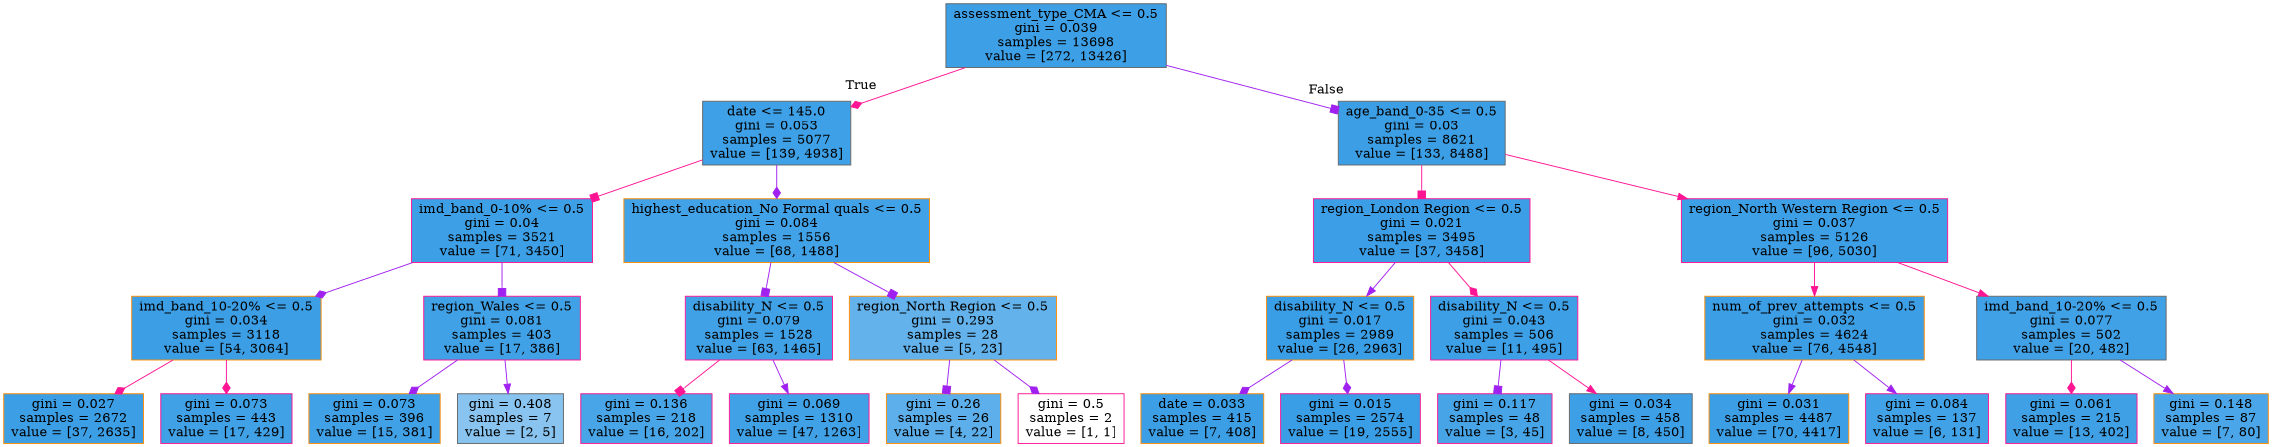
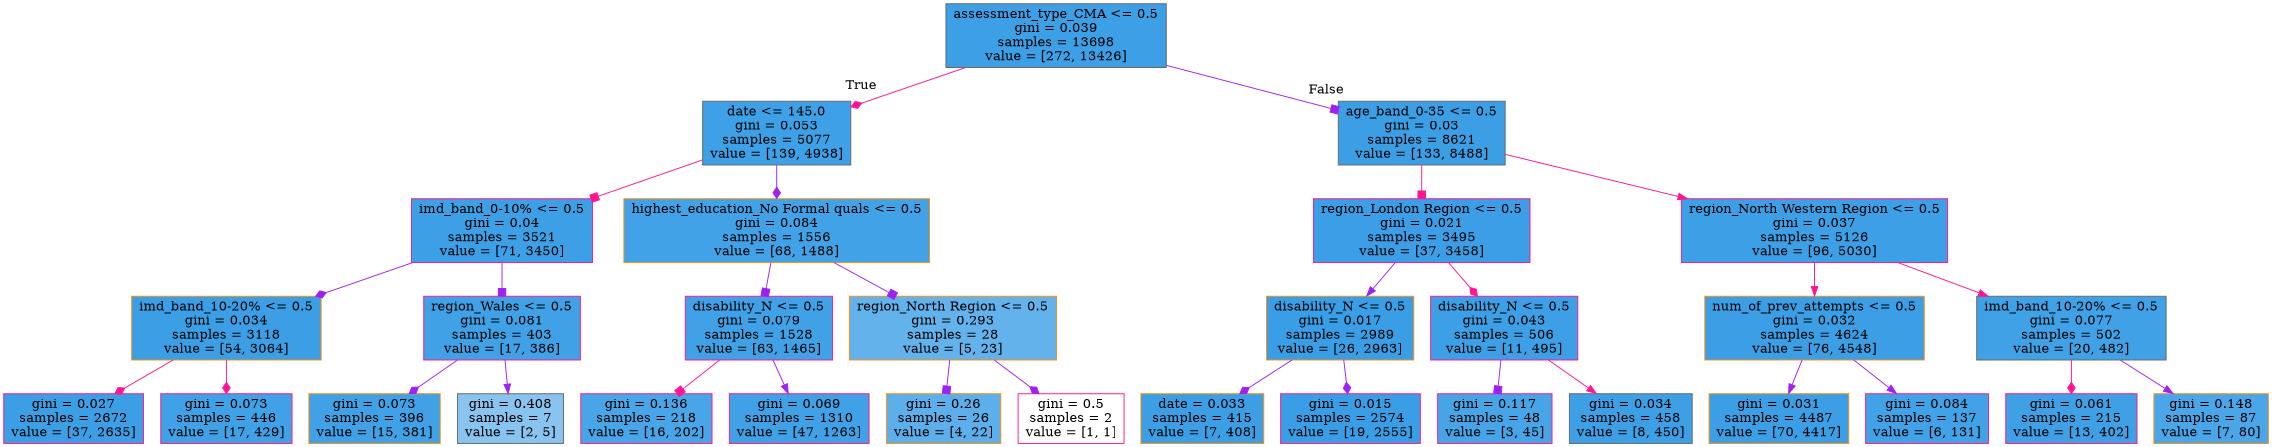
(74, 419) -> (74, 419)
(226, 419) -> (226, 419)
